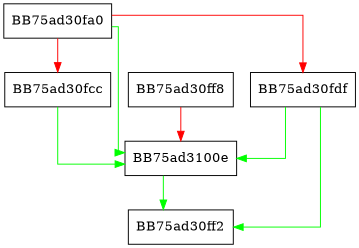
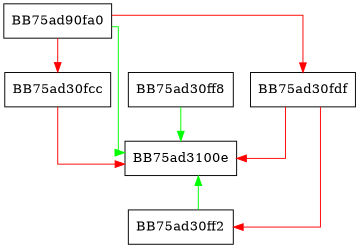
(58, 21) -> (58, 21)
(181, 119) -> (181, 119)
(285, 152) -> (285, 152)
(58, 164) -> (58, 164)
(163, 188) -> (198, 198)
(320, 206) -> (320, 206)
